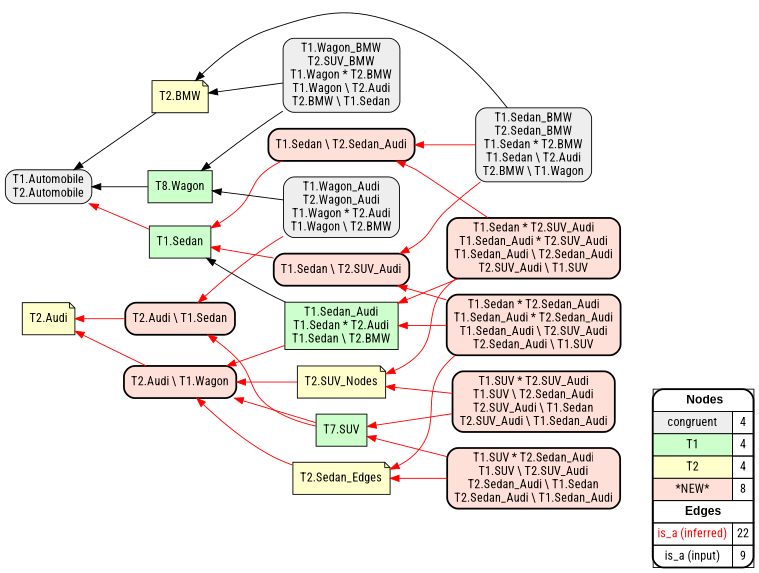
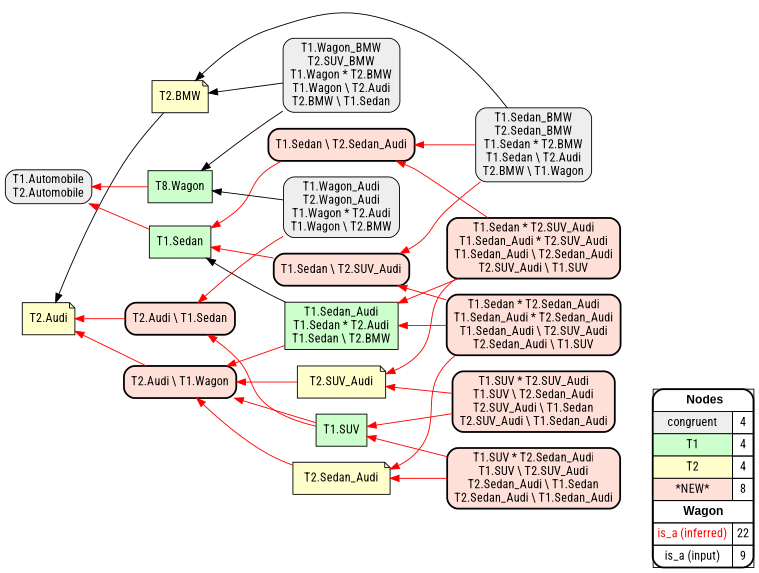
(119, 139) -> (103, 198)
(124, 187) -> (124, 187)
(342, 382) -> (342, 382)
(342, 430) -> (342, 430)
(342, 478) -> (342, 478)
(704, 511) -> (704, 511)
